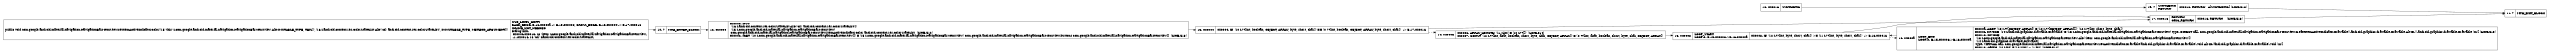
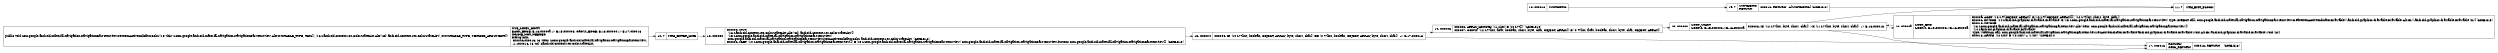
(2374, 16) -> (1988, 9)
(684, 30) -> (682, 36)
